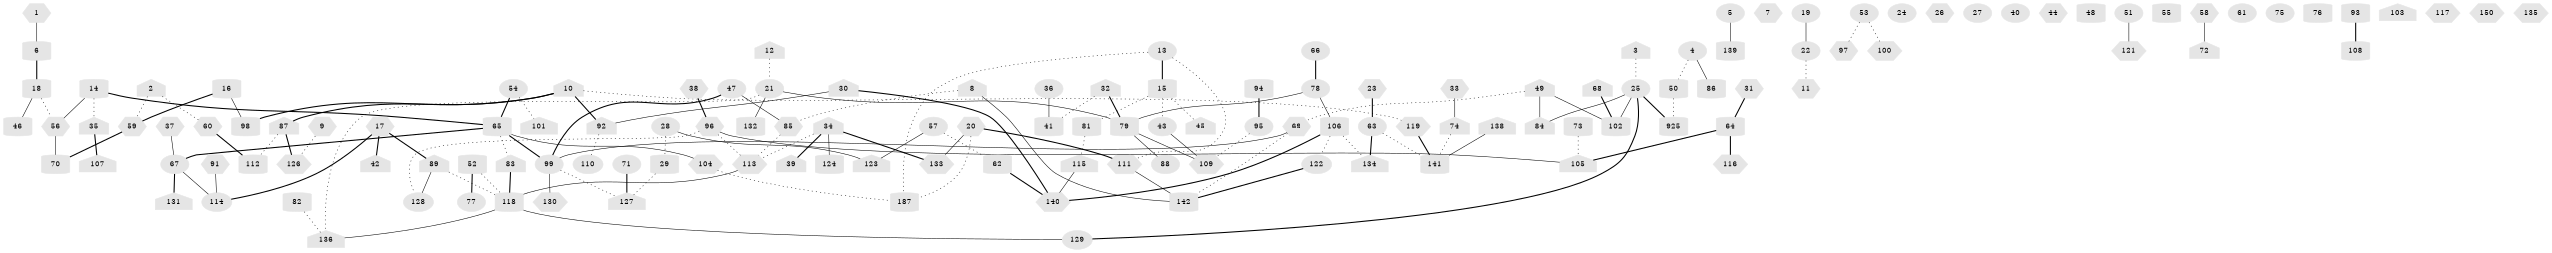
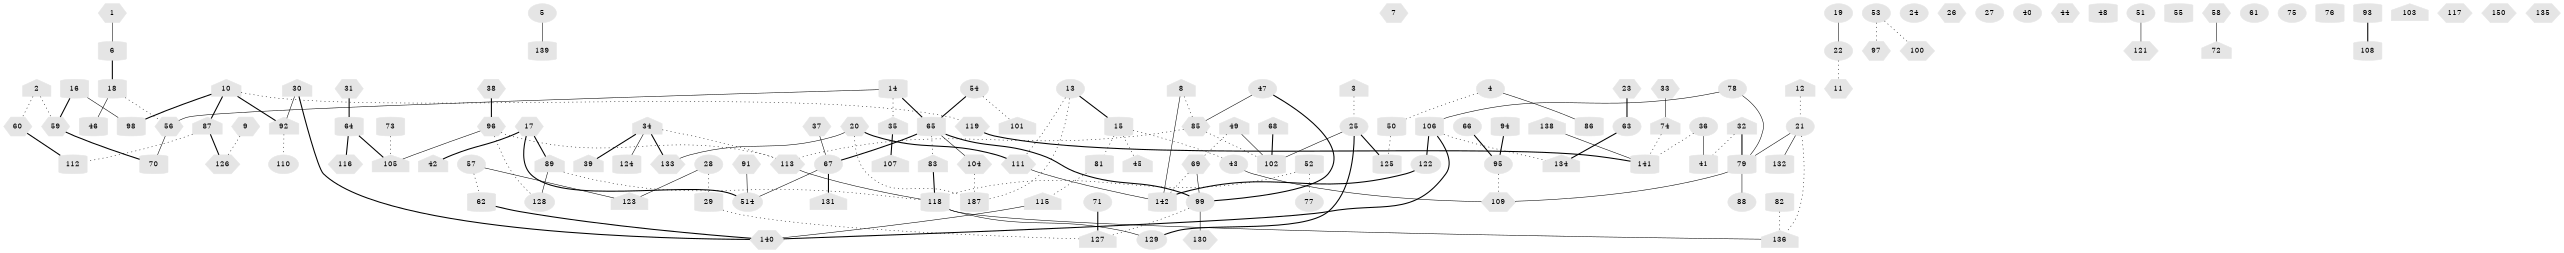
(1316, 70) -> (1479, 141)
(1540, 127) -> none
(1674, 127) -> (1387, 164)
none -> (1232, 144)
(1402, 144) -> (1676, 144)
(1326, 146) -> (1428, 145)
(472, 180) -> (1309, 180)
(217, 202) -> (748, 202)
